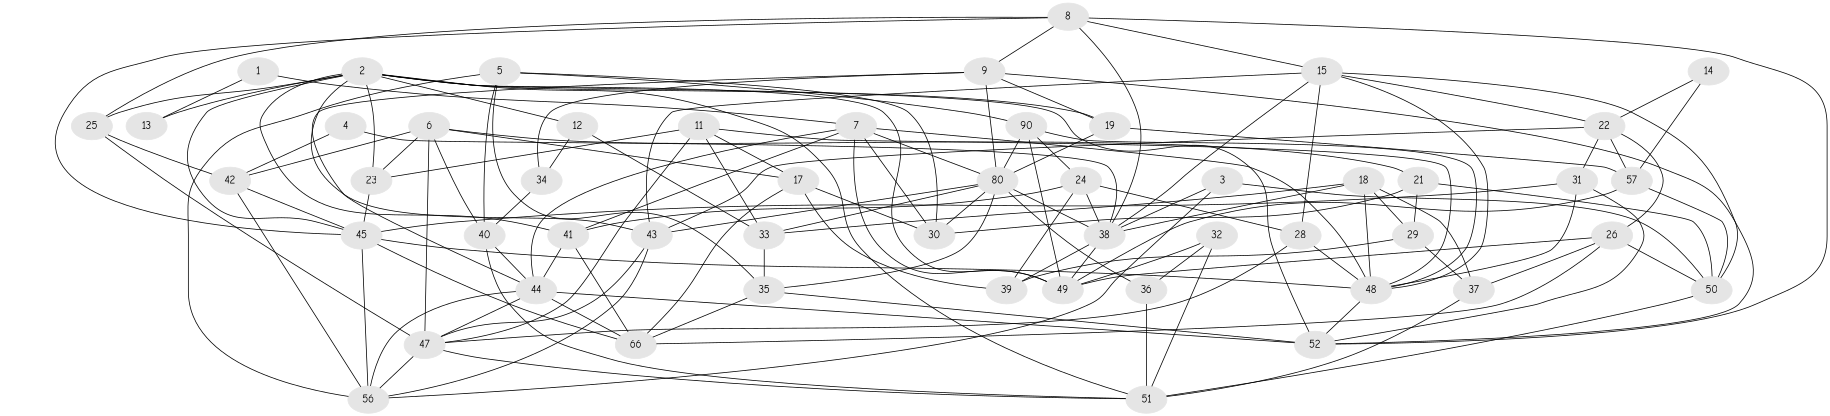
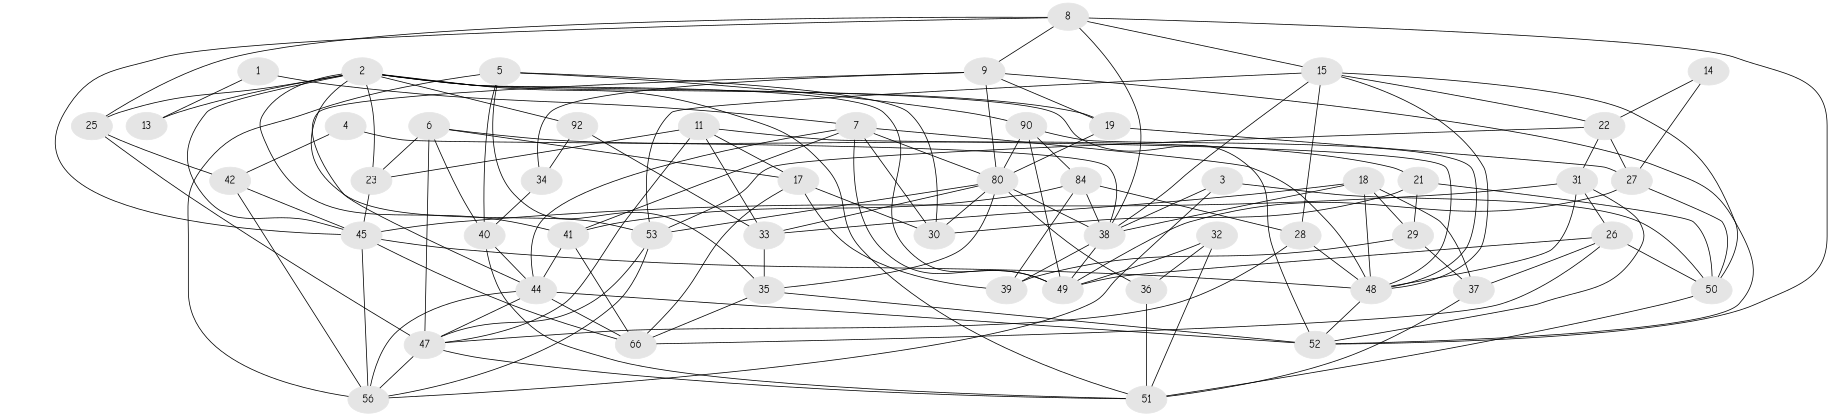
(577, 126) -> (577, 126)
(330, 153) -> none
(1663, 178) -> (1595, 208)
(1081, 181) -> (1081, 181)
(1632, 181) -> (1632, 181)
(652, 236) -> (652, 236)
